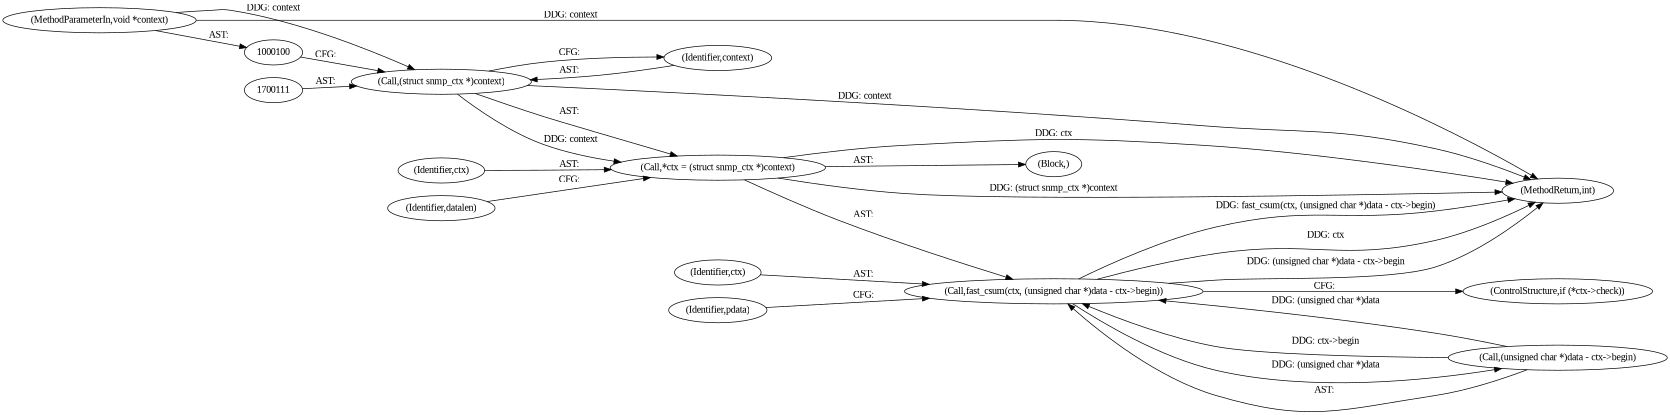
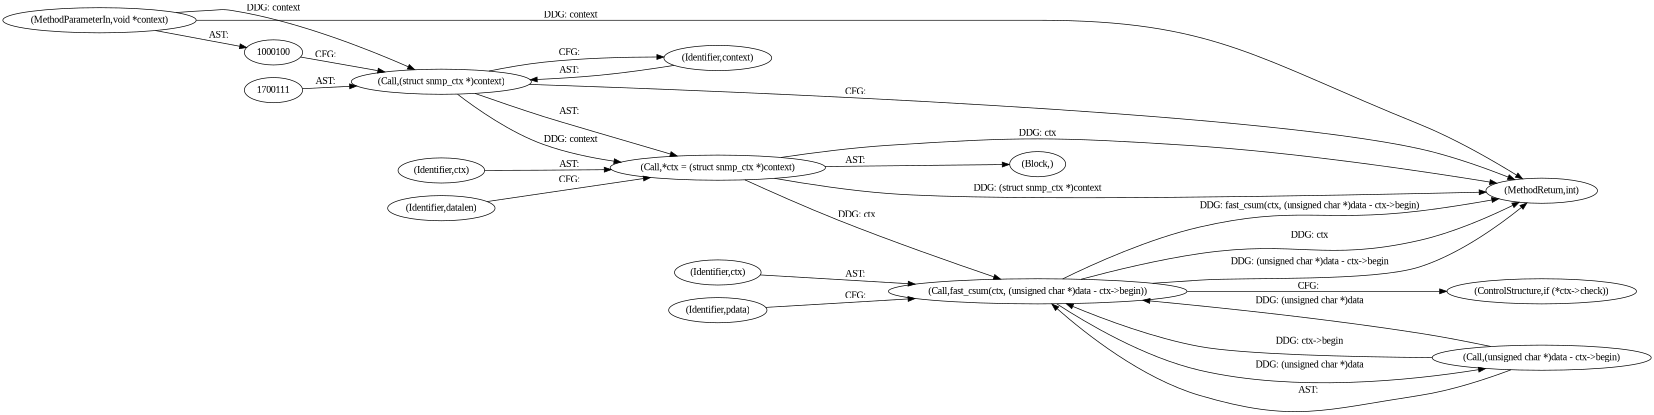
(865, 96) -> (857, 92)
(865, 215) -> (857, 215)
